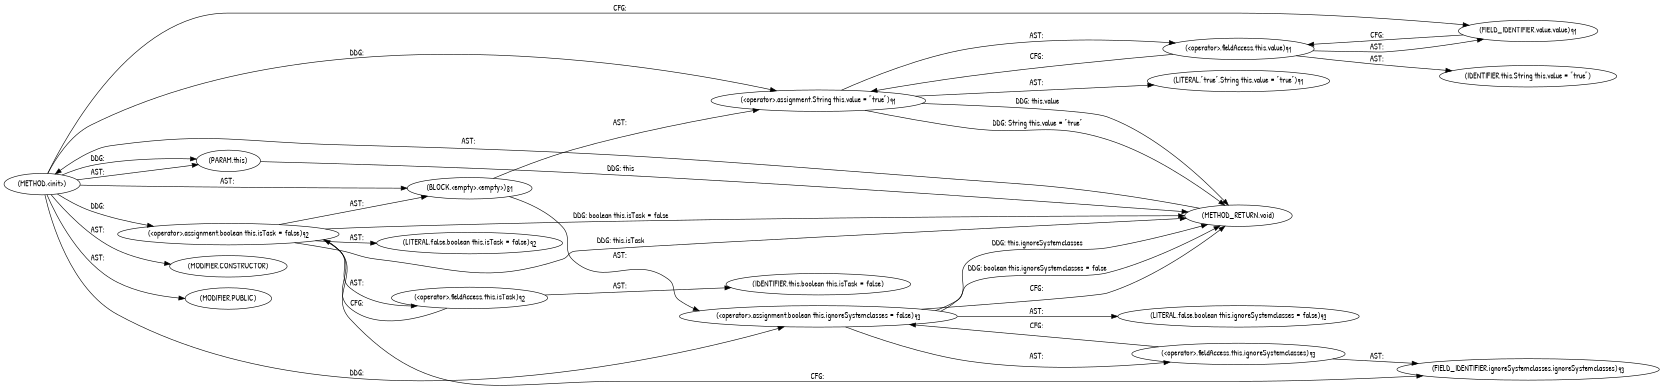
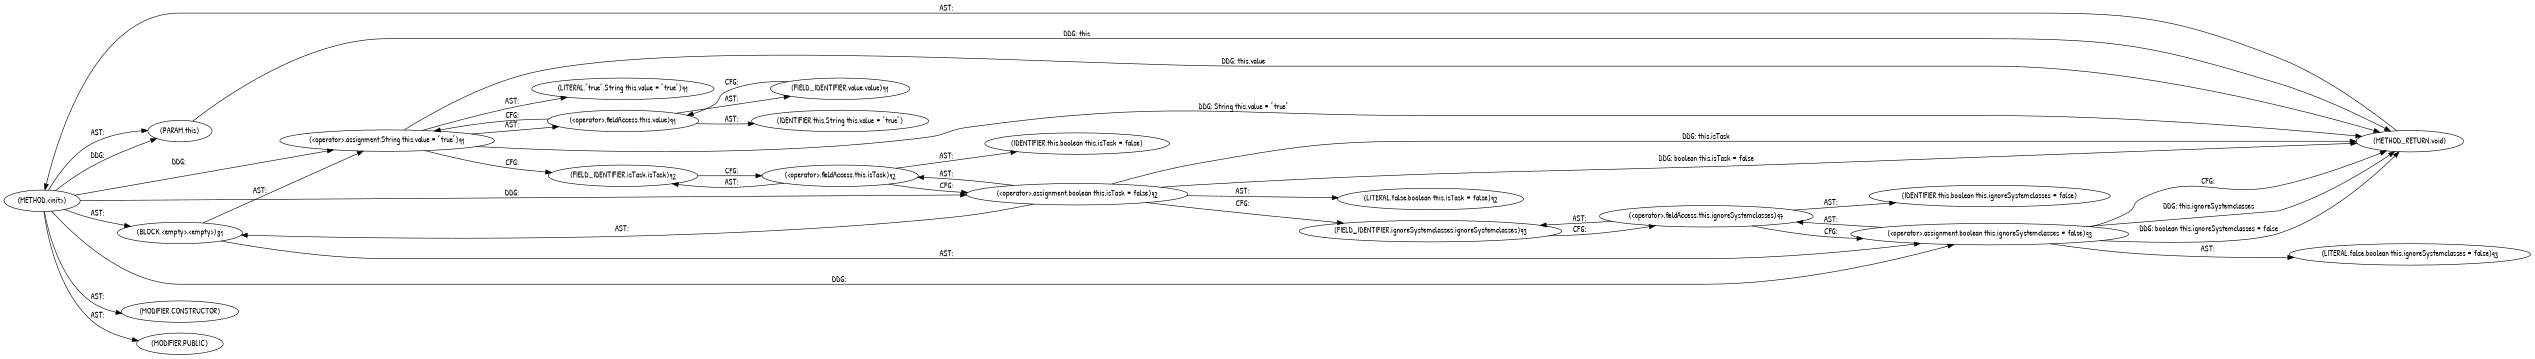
(719, 13) -> none
none -> (623, 176)
none -> (1990, 196)
none -> (1599, 233)
(1313, 353) -> (1780, 215)
